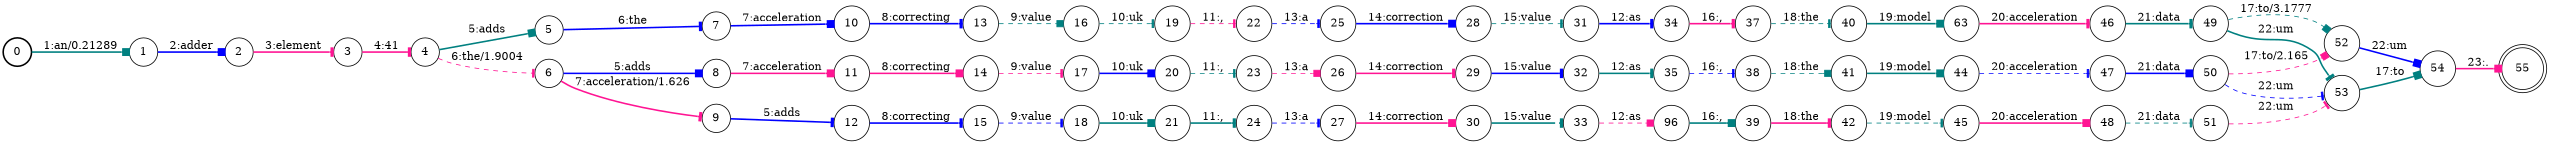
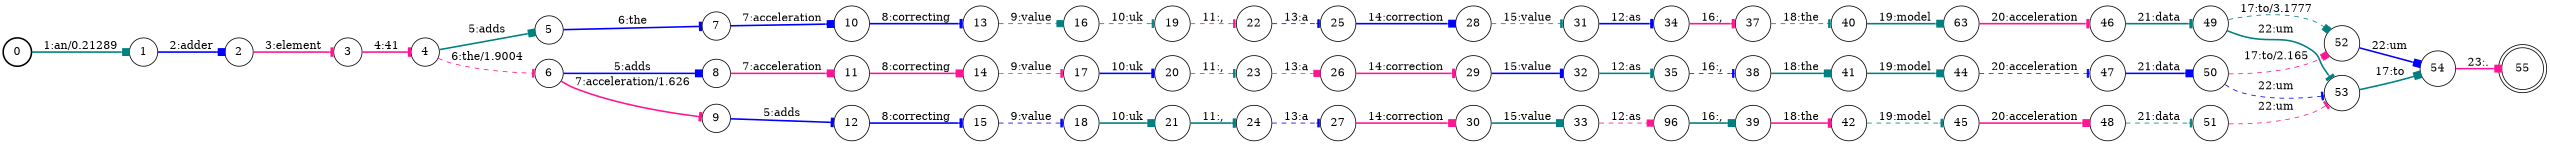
(1125, 73) -> (1125, 73)
(1797, 73) -> (1797, 73)
(1523, 123) -> (1523, 123)
